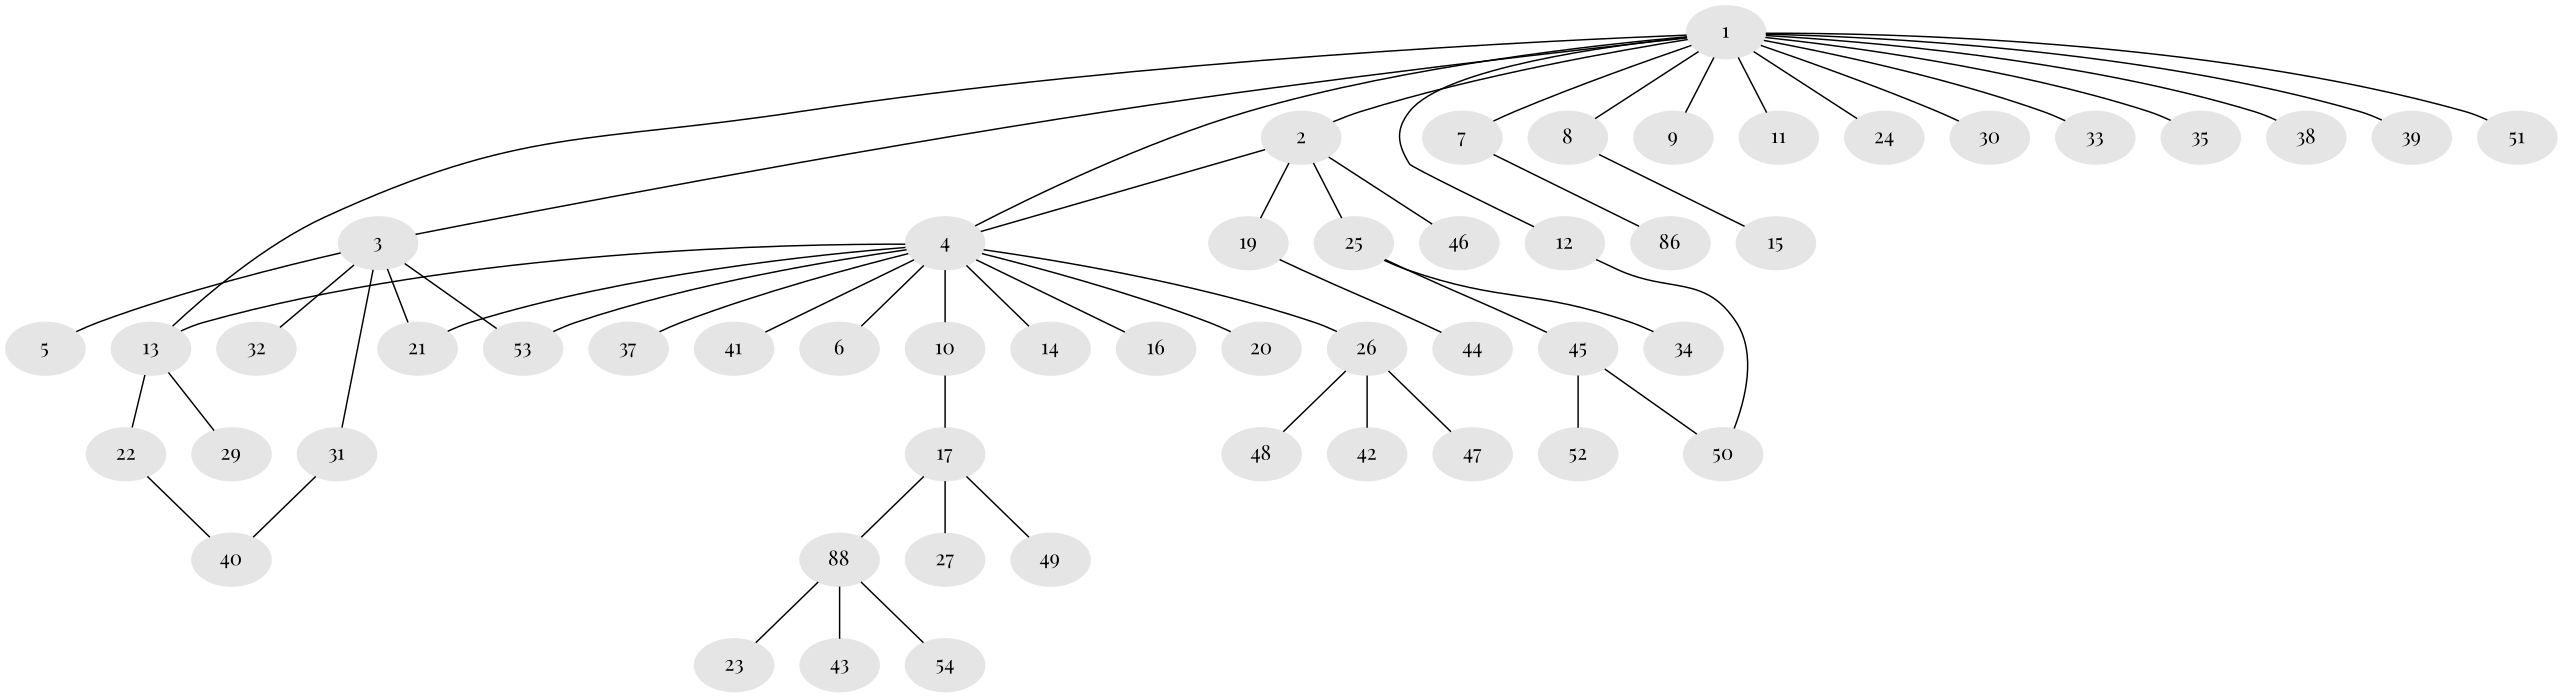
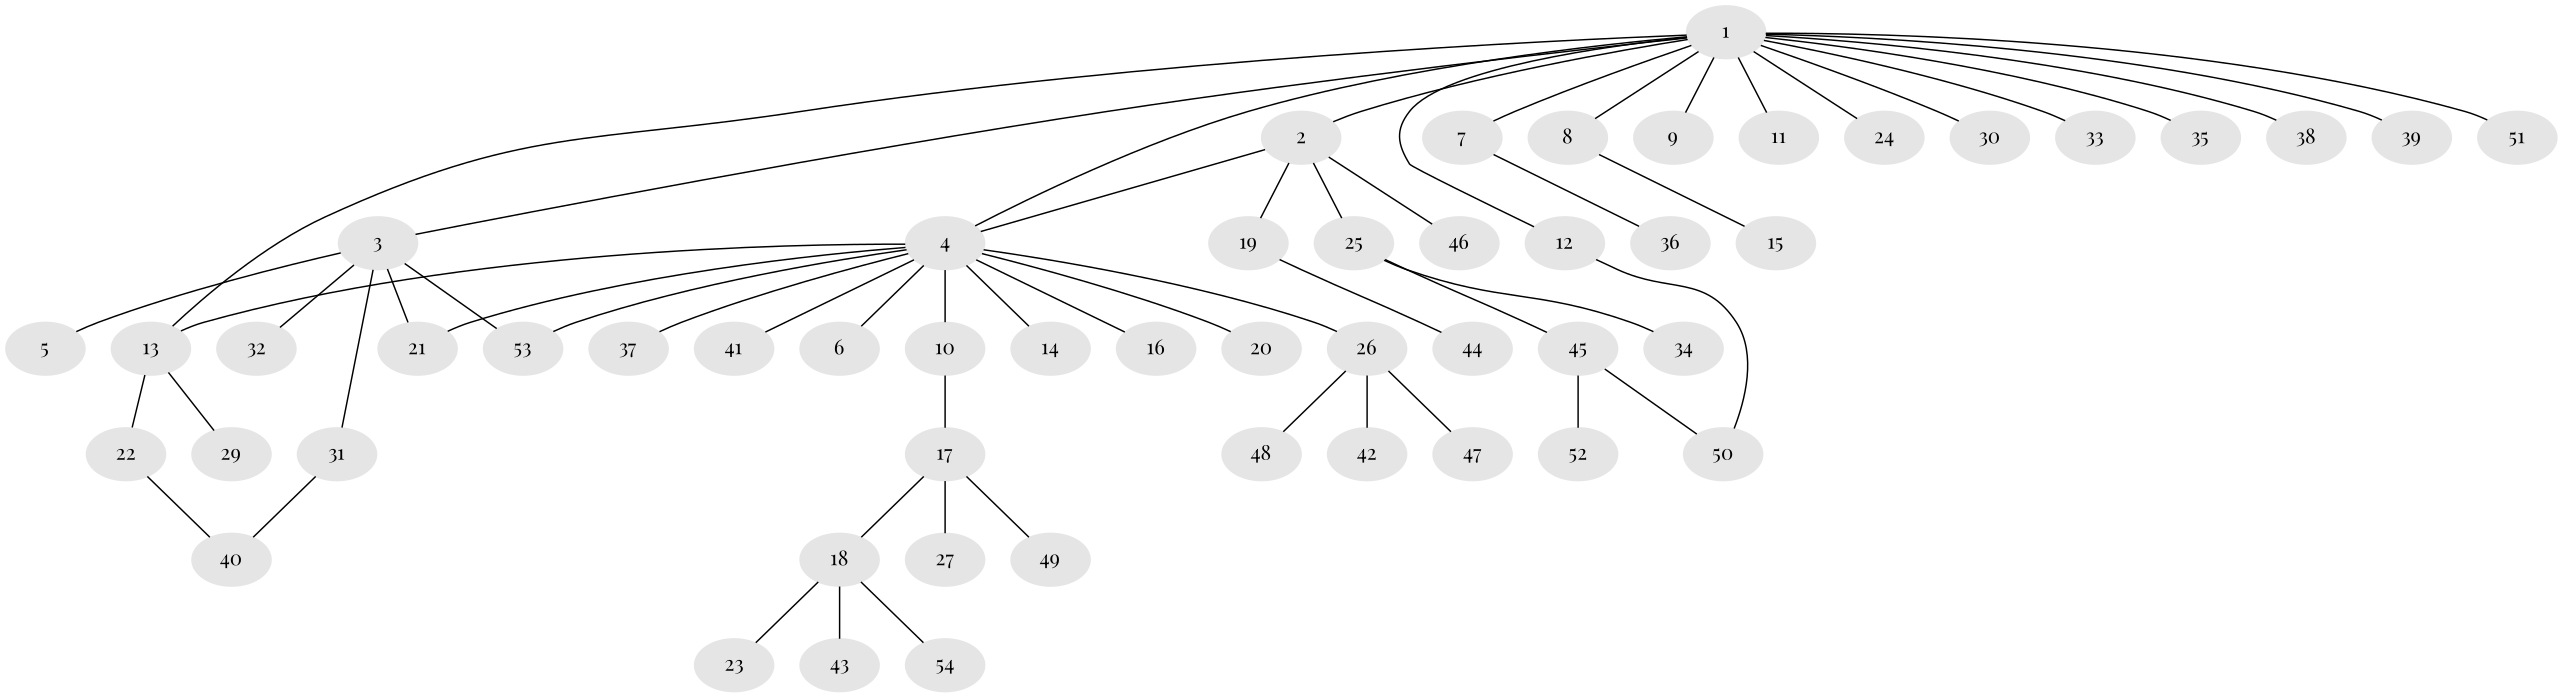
(1670, 243) -> (1670, 243)
(840, 560) -> (840, 560)
